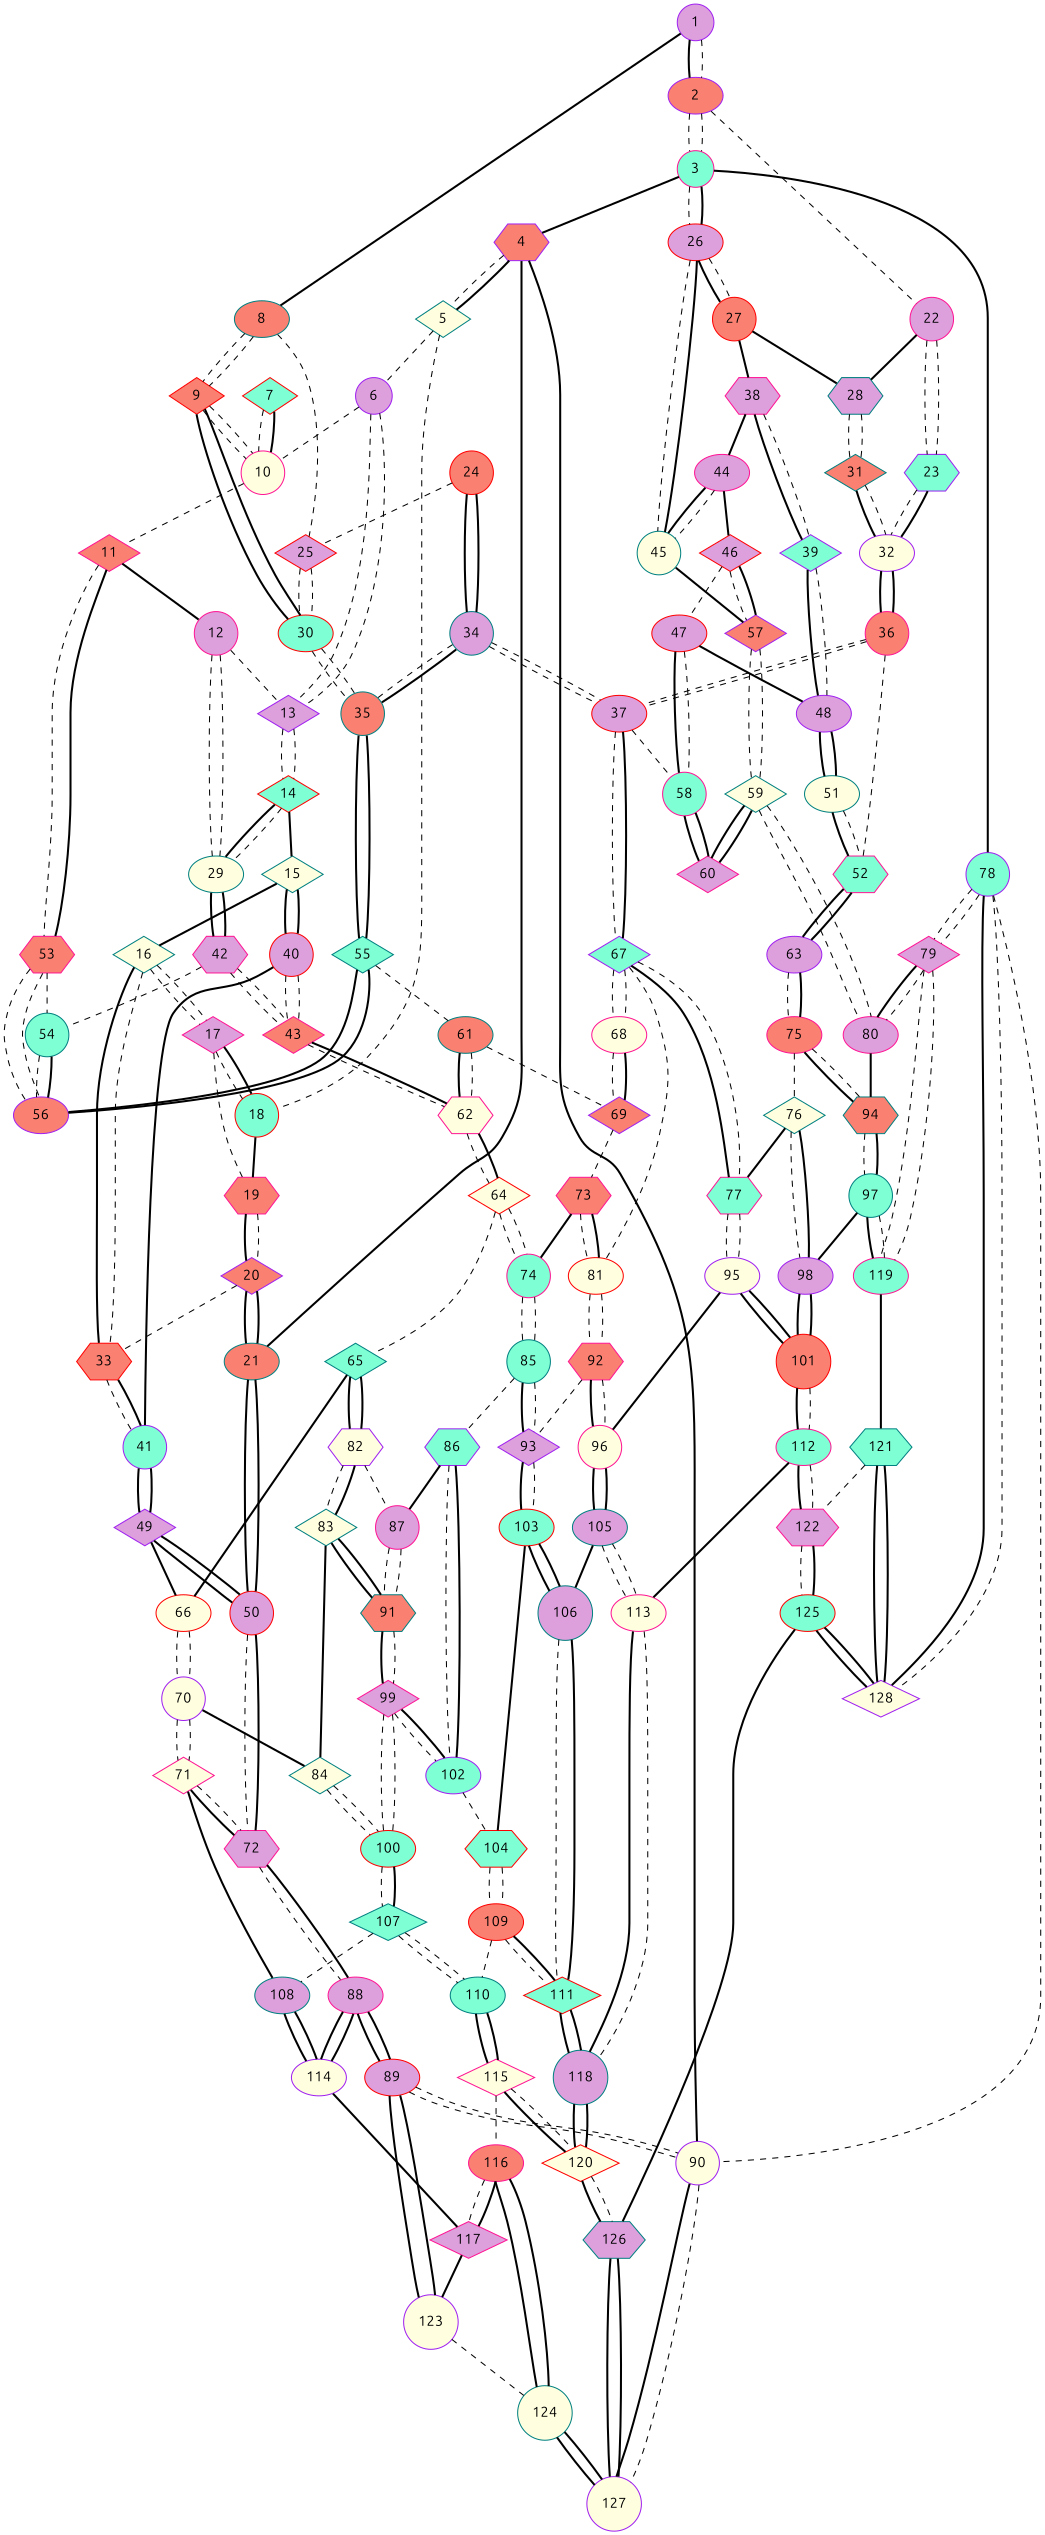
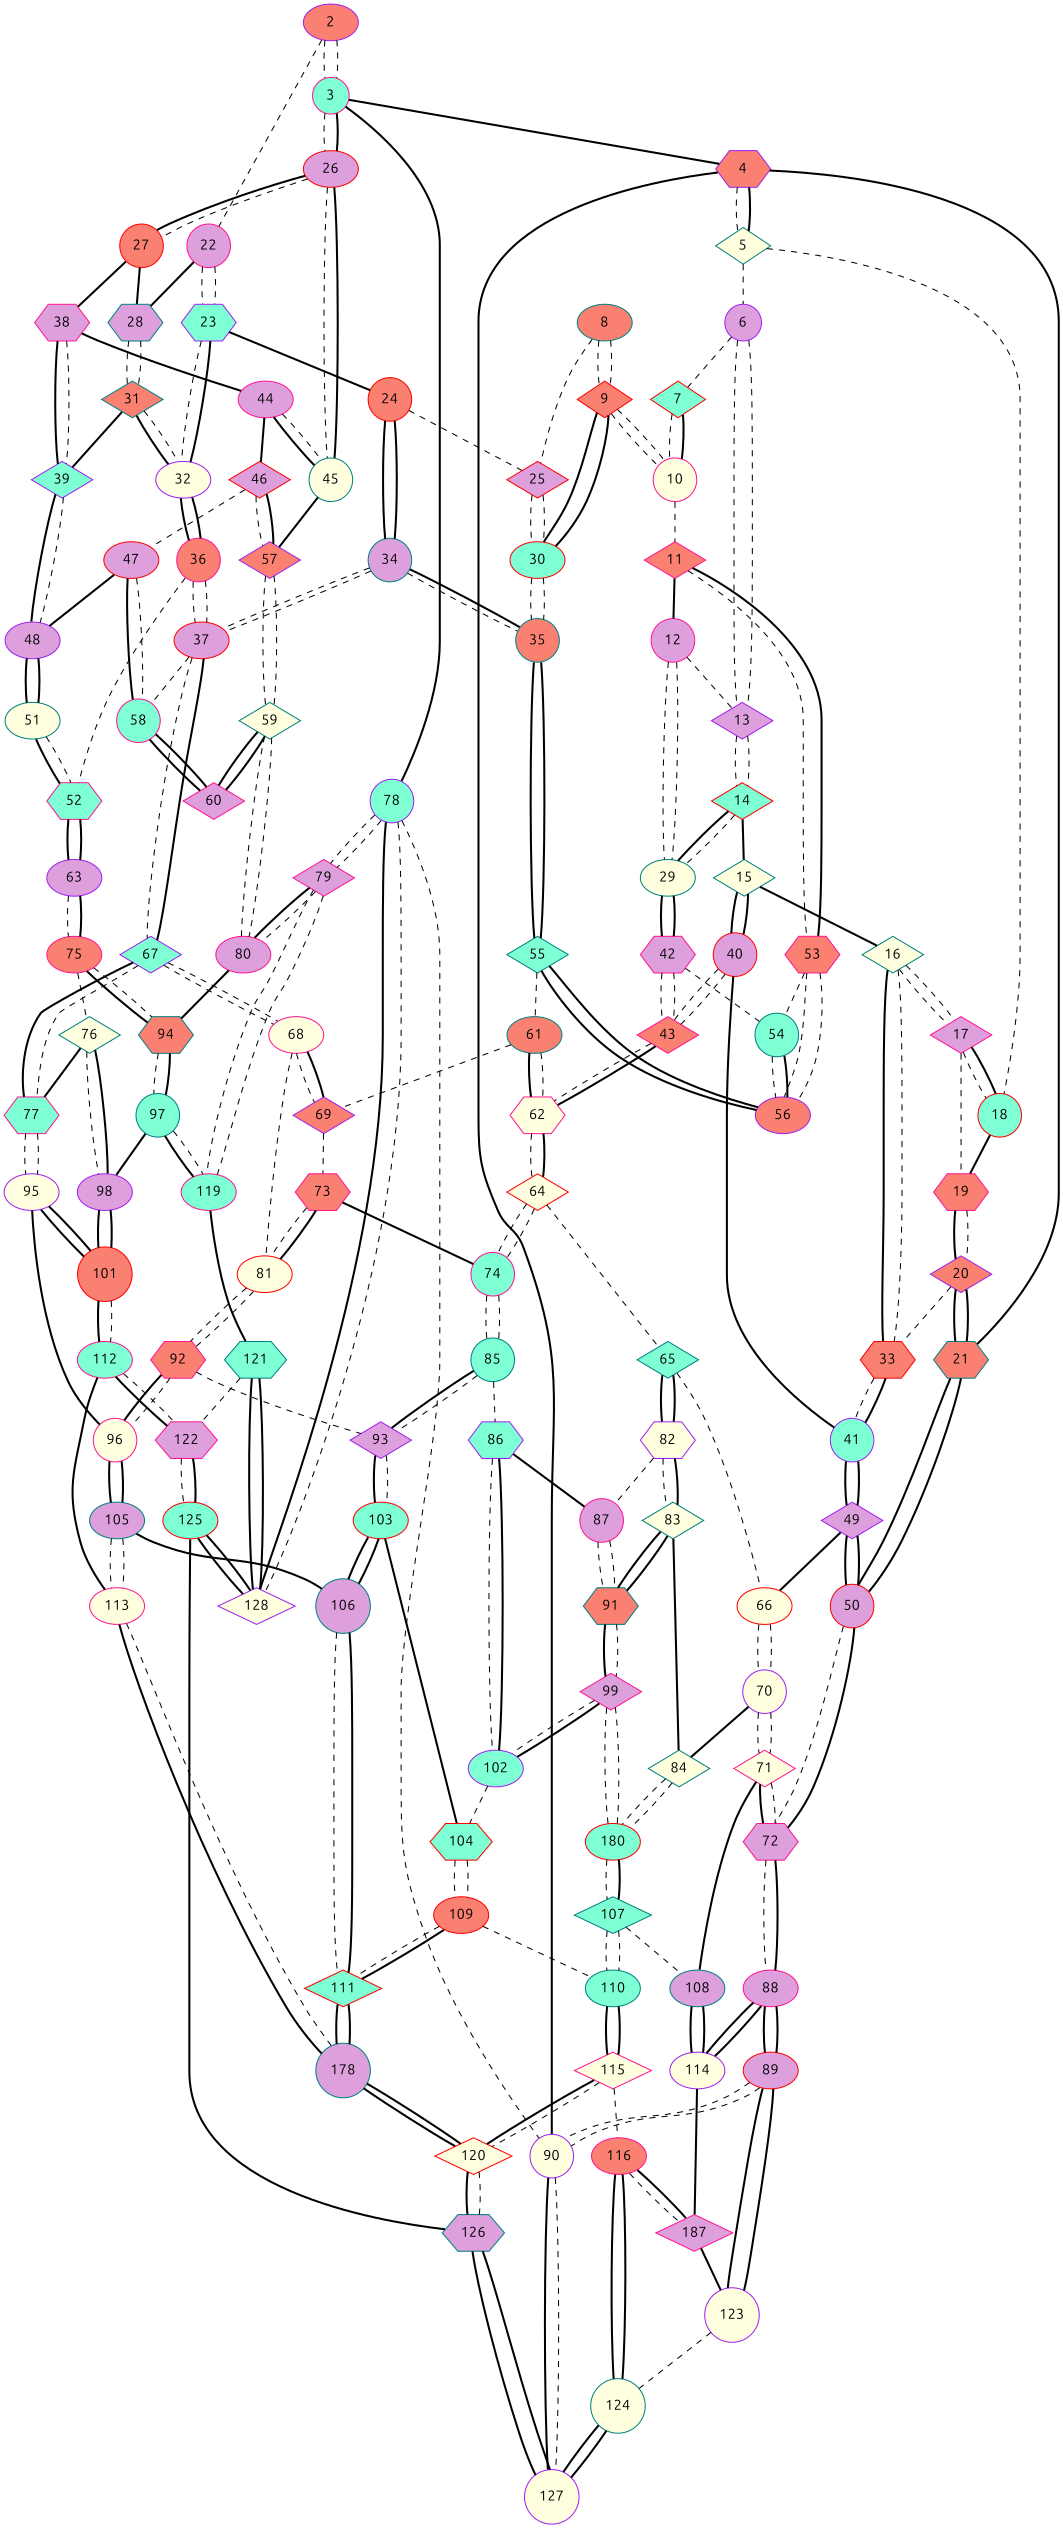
(696, 22) -> none
none -> (300, 361)
(324, 431) -> (710, 362)
none -> (97, 440)
(664, 1115) -> (276, 1154)
(252, 1362) -> (961, 1360)
(271, 1486) -> (728, 1477)
(388, 1849) -> (613, 1842)
(581, 2078) -> (343, 2070)
(469, 2240) -> (694, 2233)
